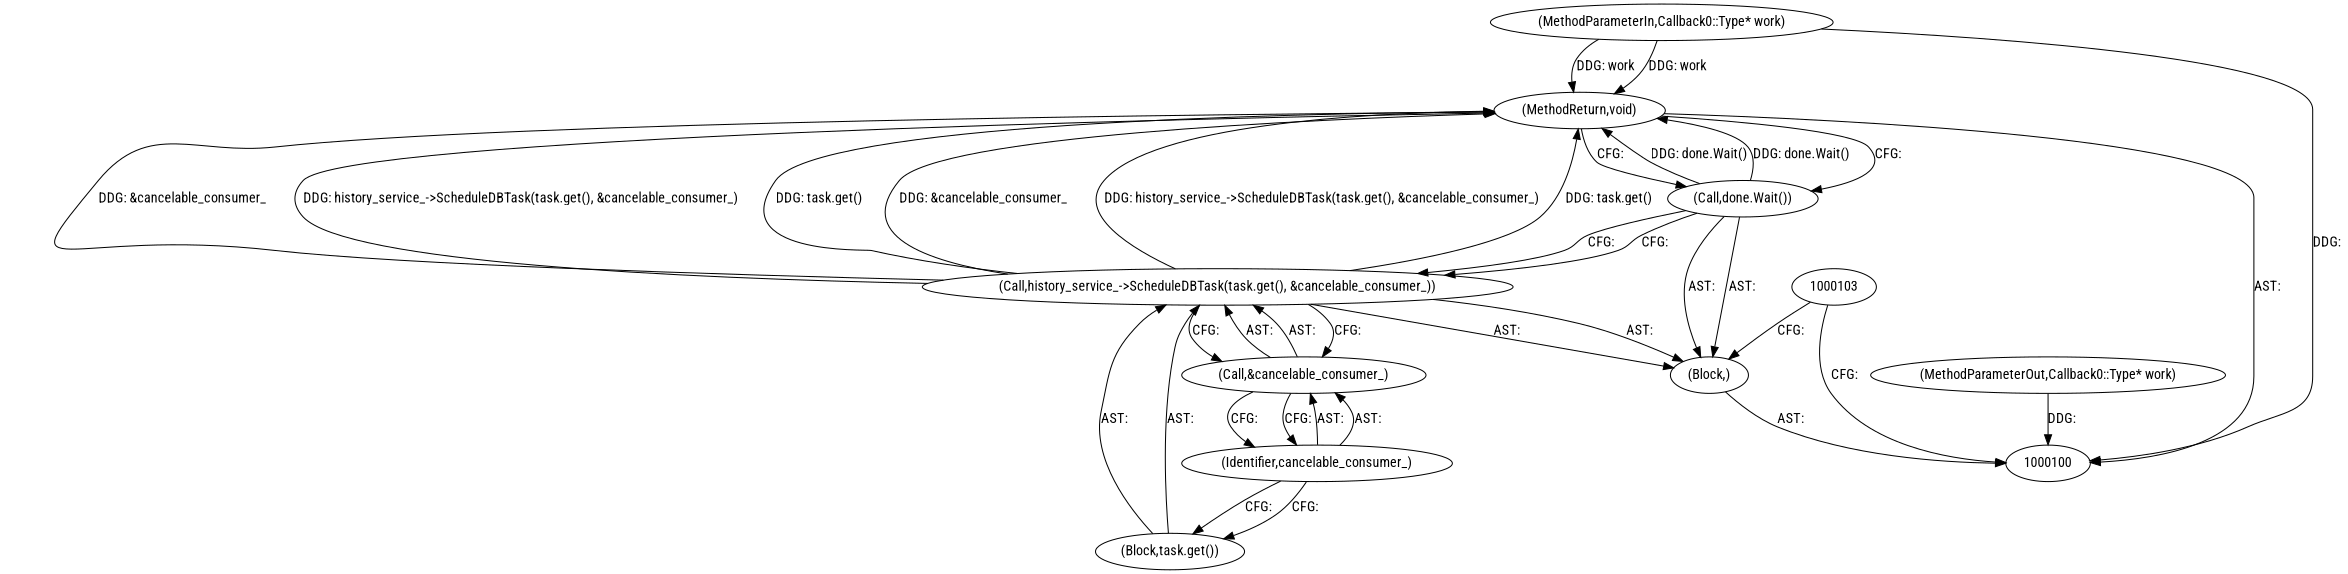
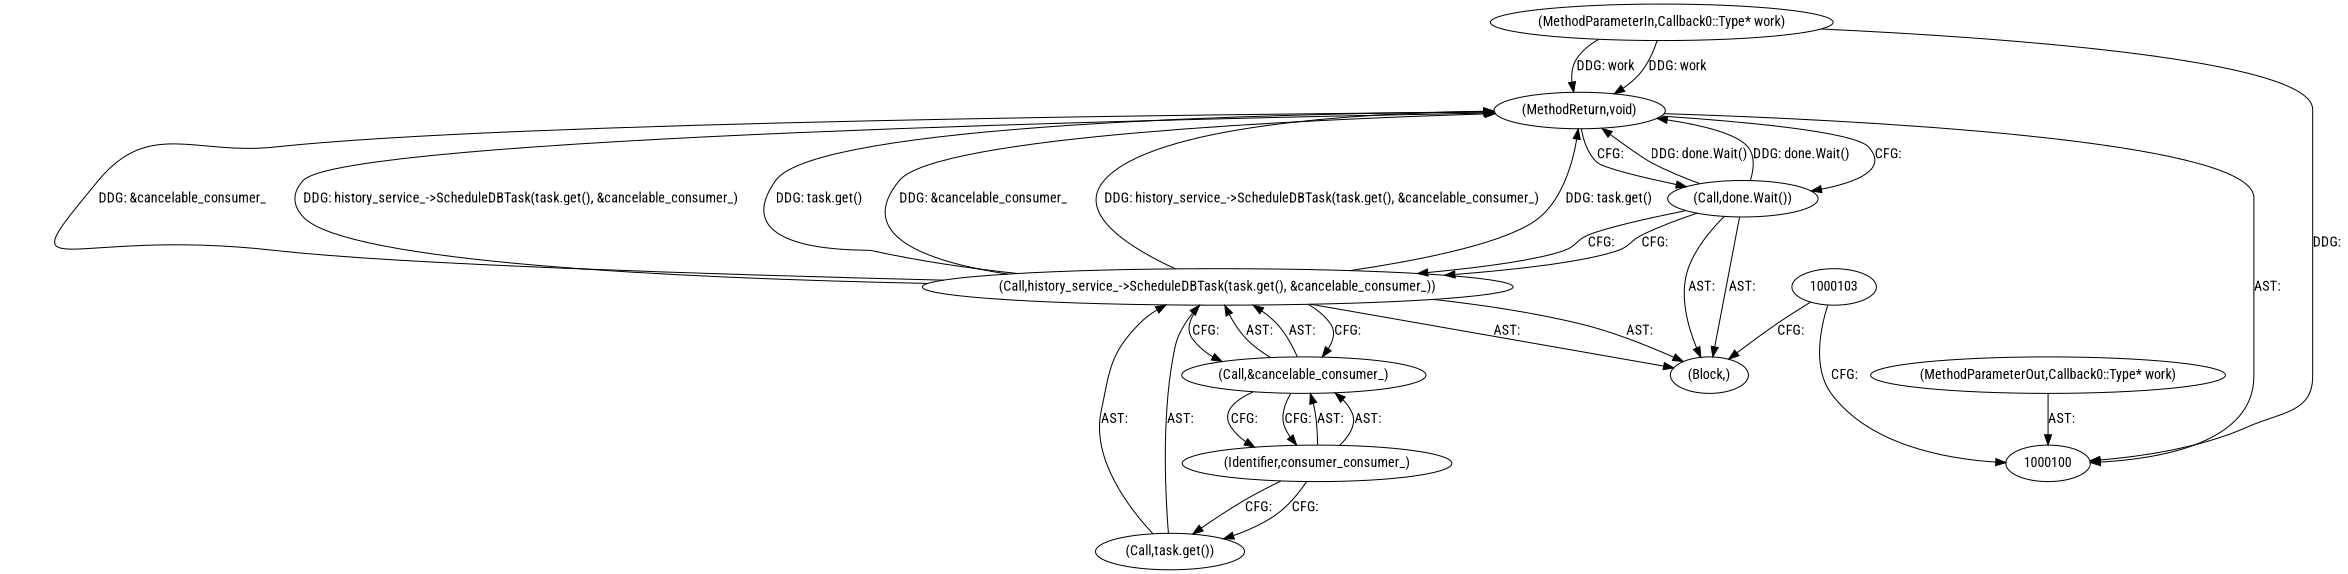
(2063, 419) -> (2063, 419)
(1854, 449) -> none
(1317, 463) -> (1317, 463)
(1170, 552) -> (1170, 552)
